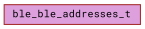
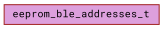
(72, 15) -> (82, 15)
